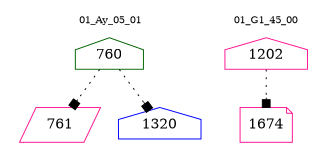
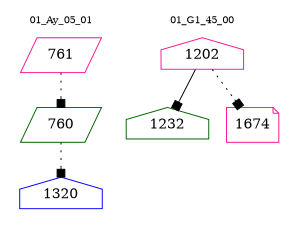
(109, 55) -> (61, 125)
(89, 84) -> (61, 85)
none -> (167, 125)
